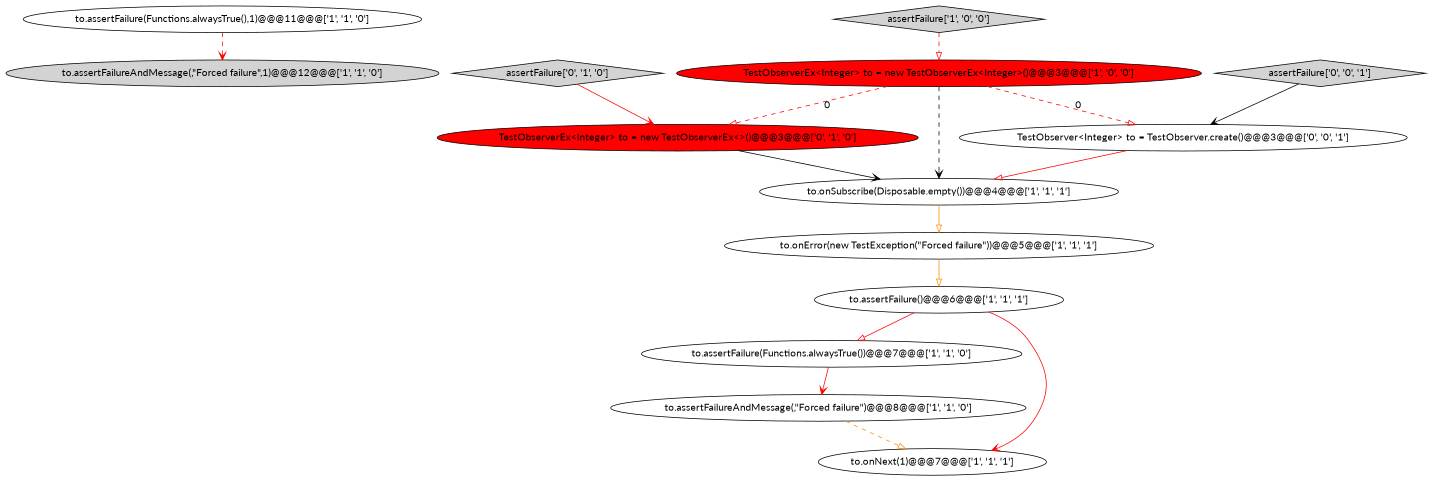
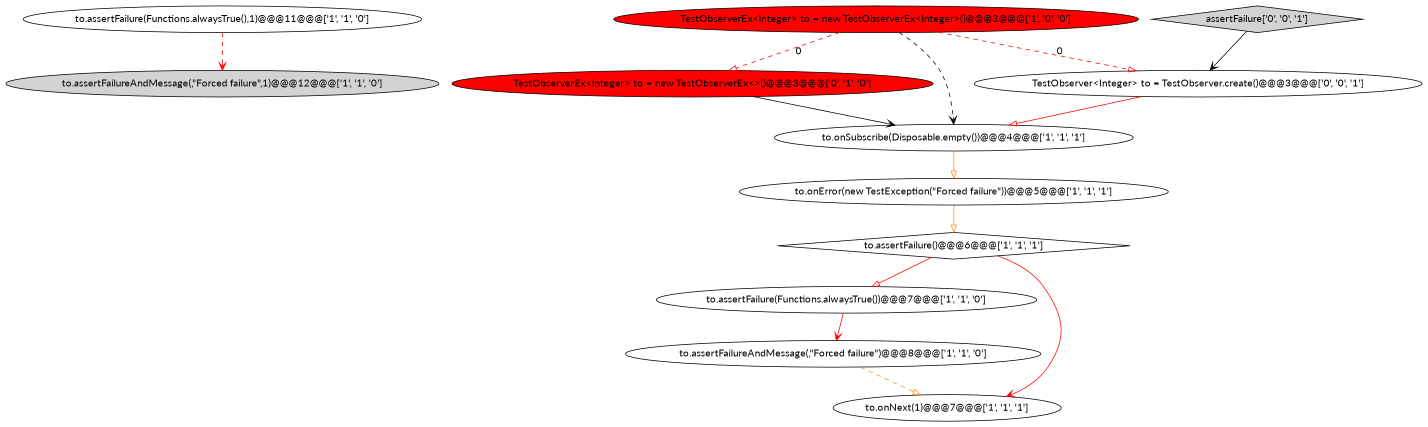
(939, 19) -> none
(558, 73) -> none
(939, 300) -> (954, 246)
